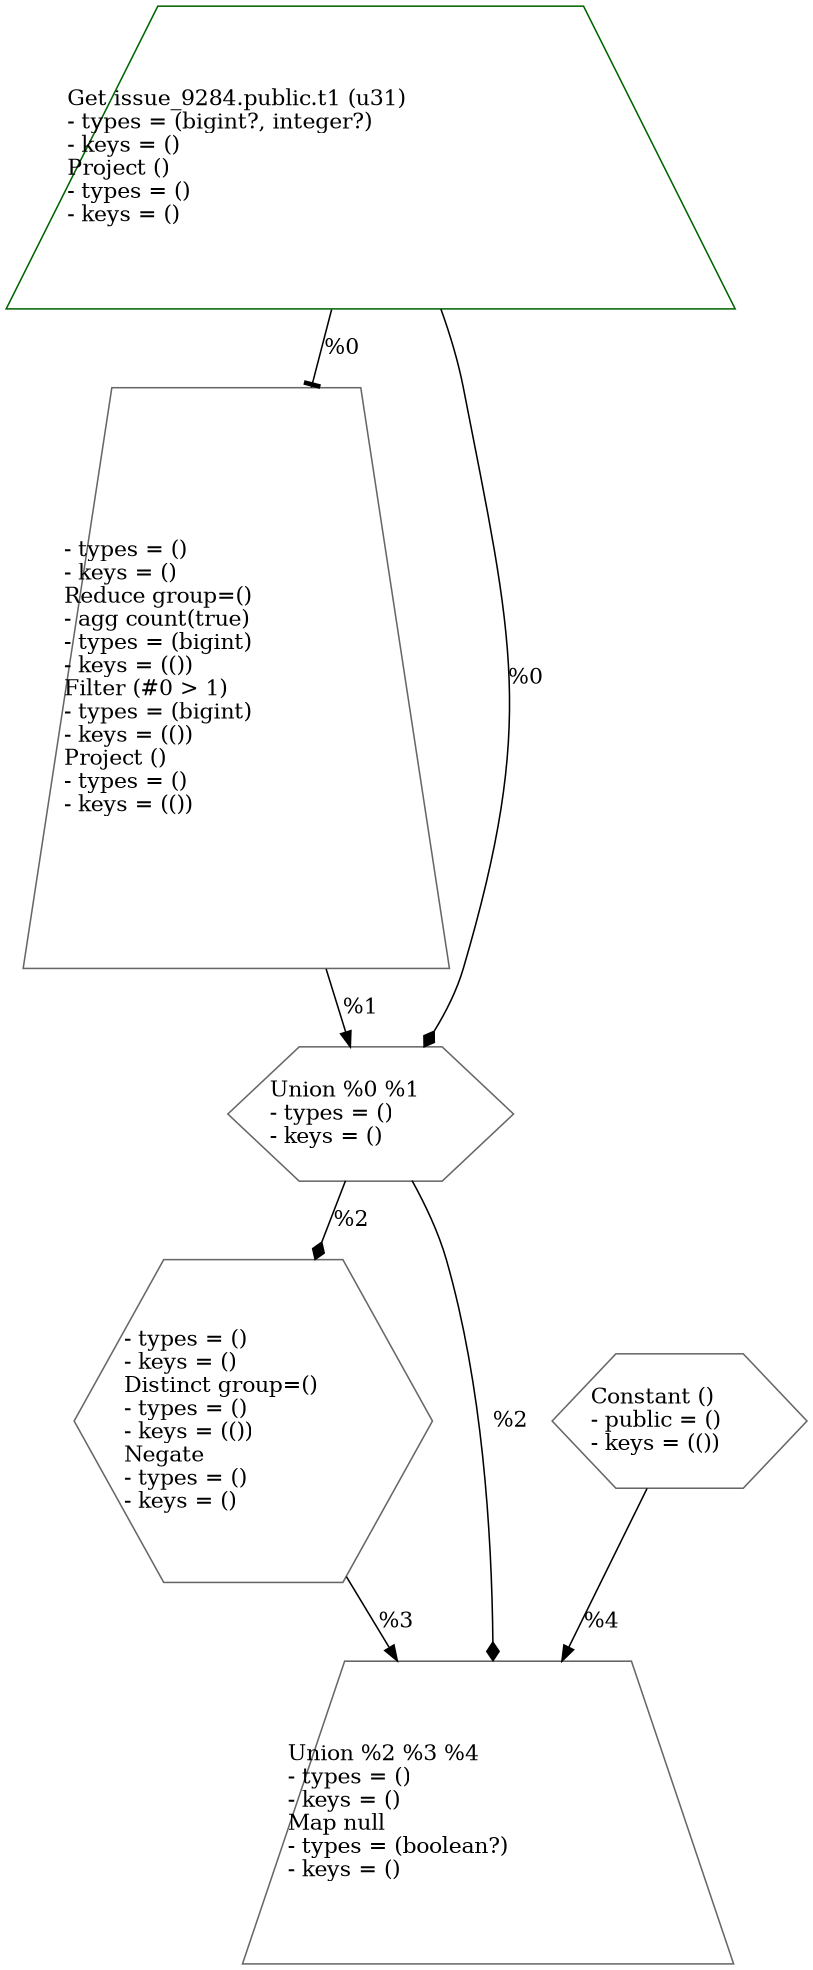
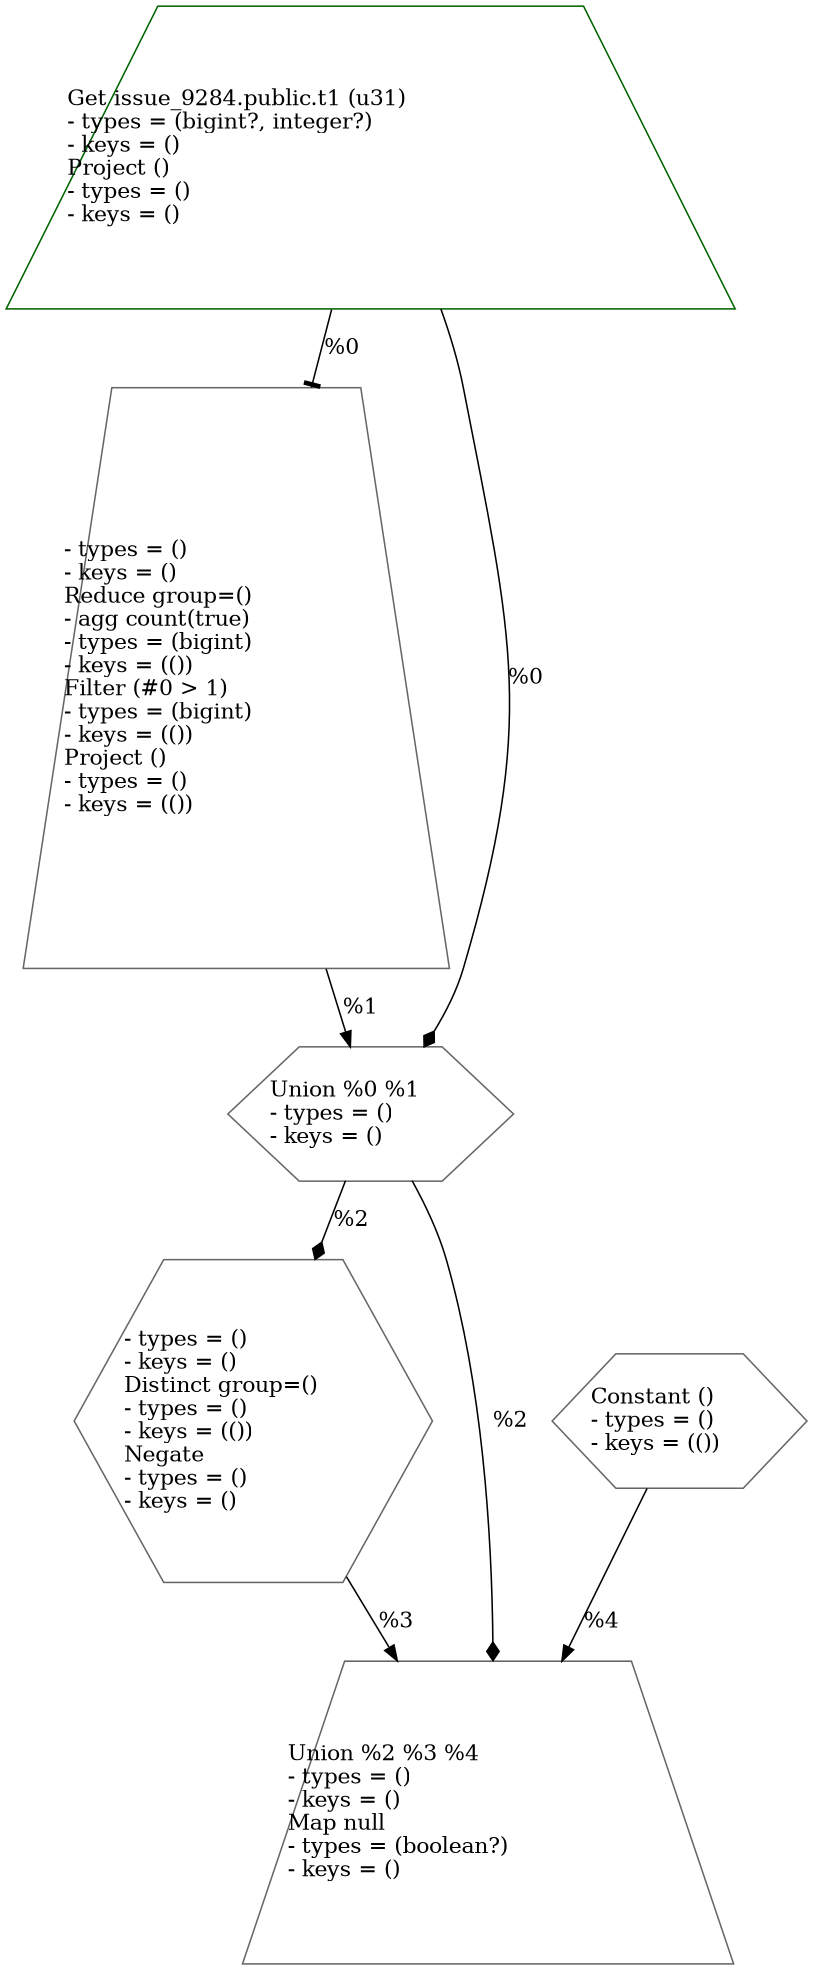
(680, 1421) -> (680, 1421)
